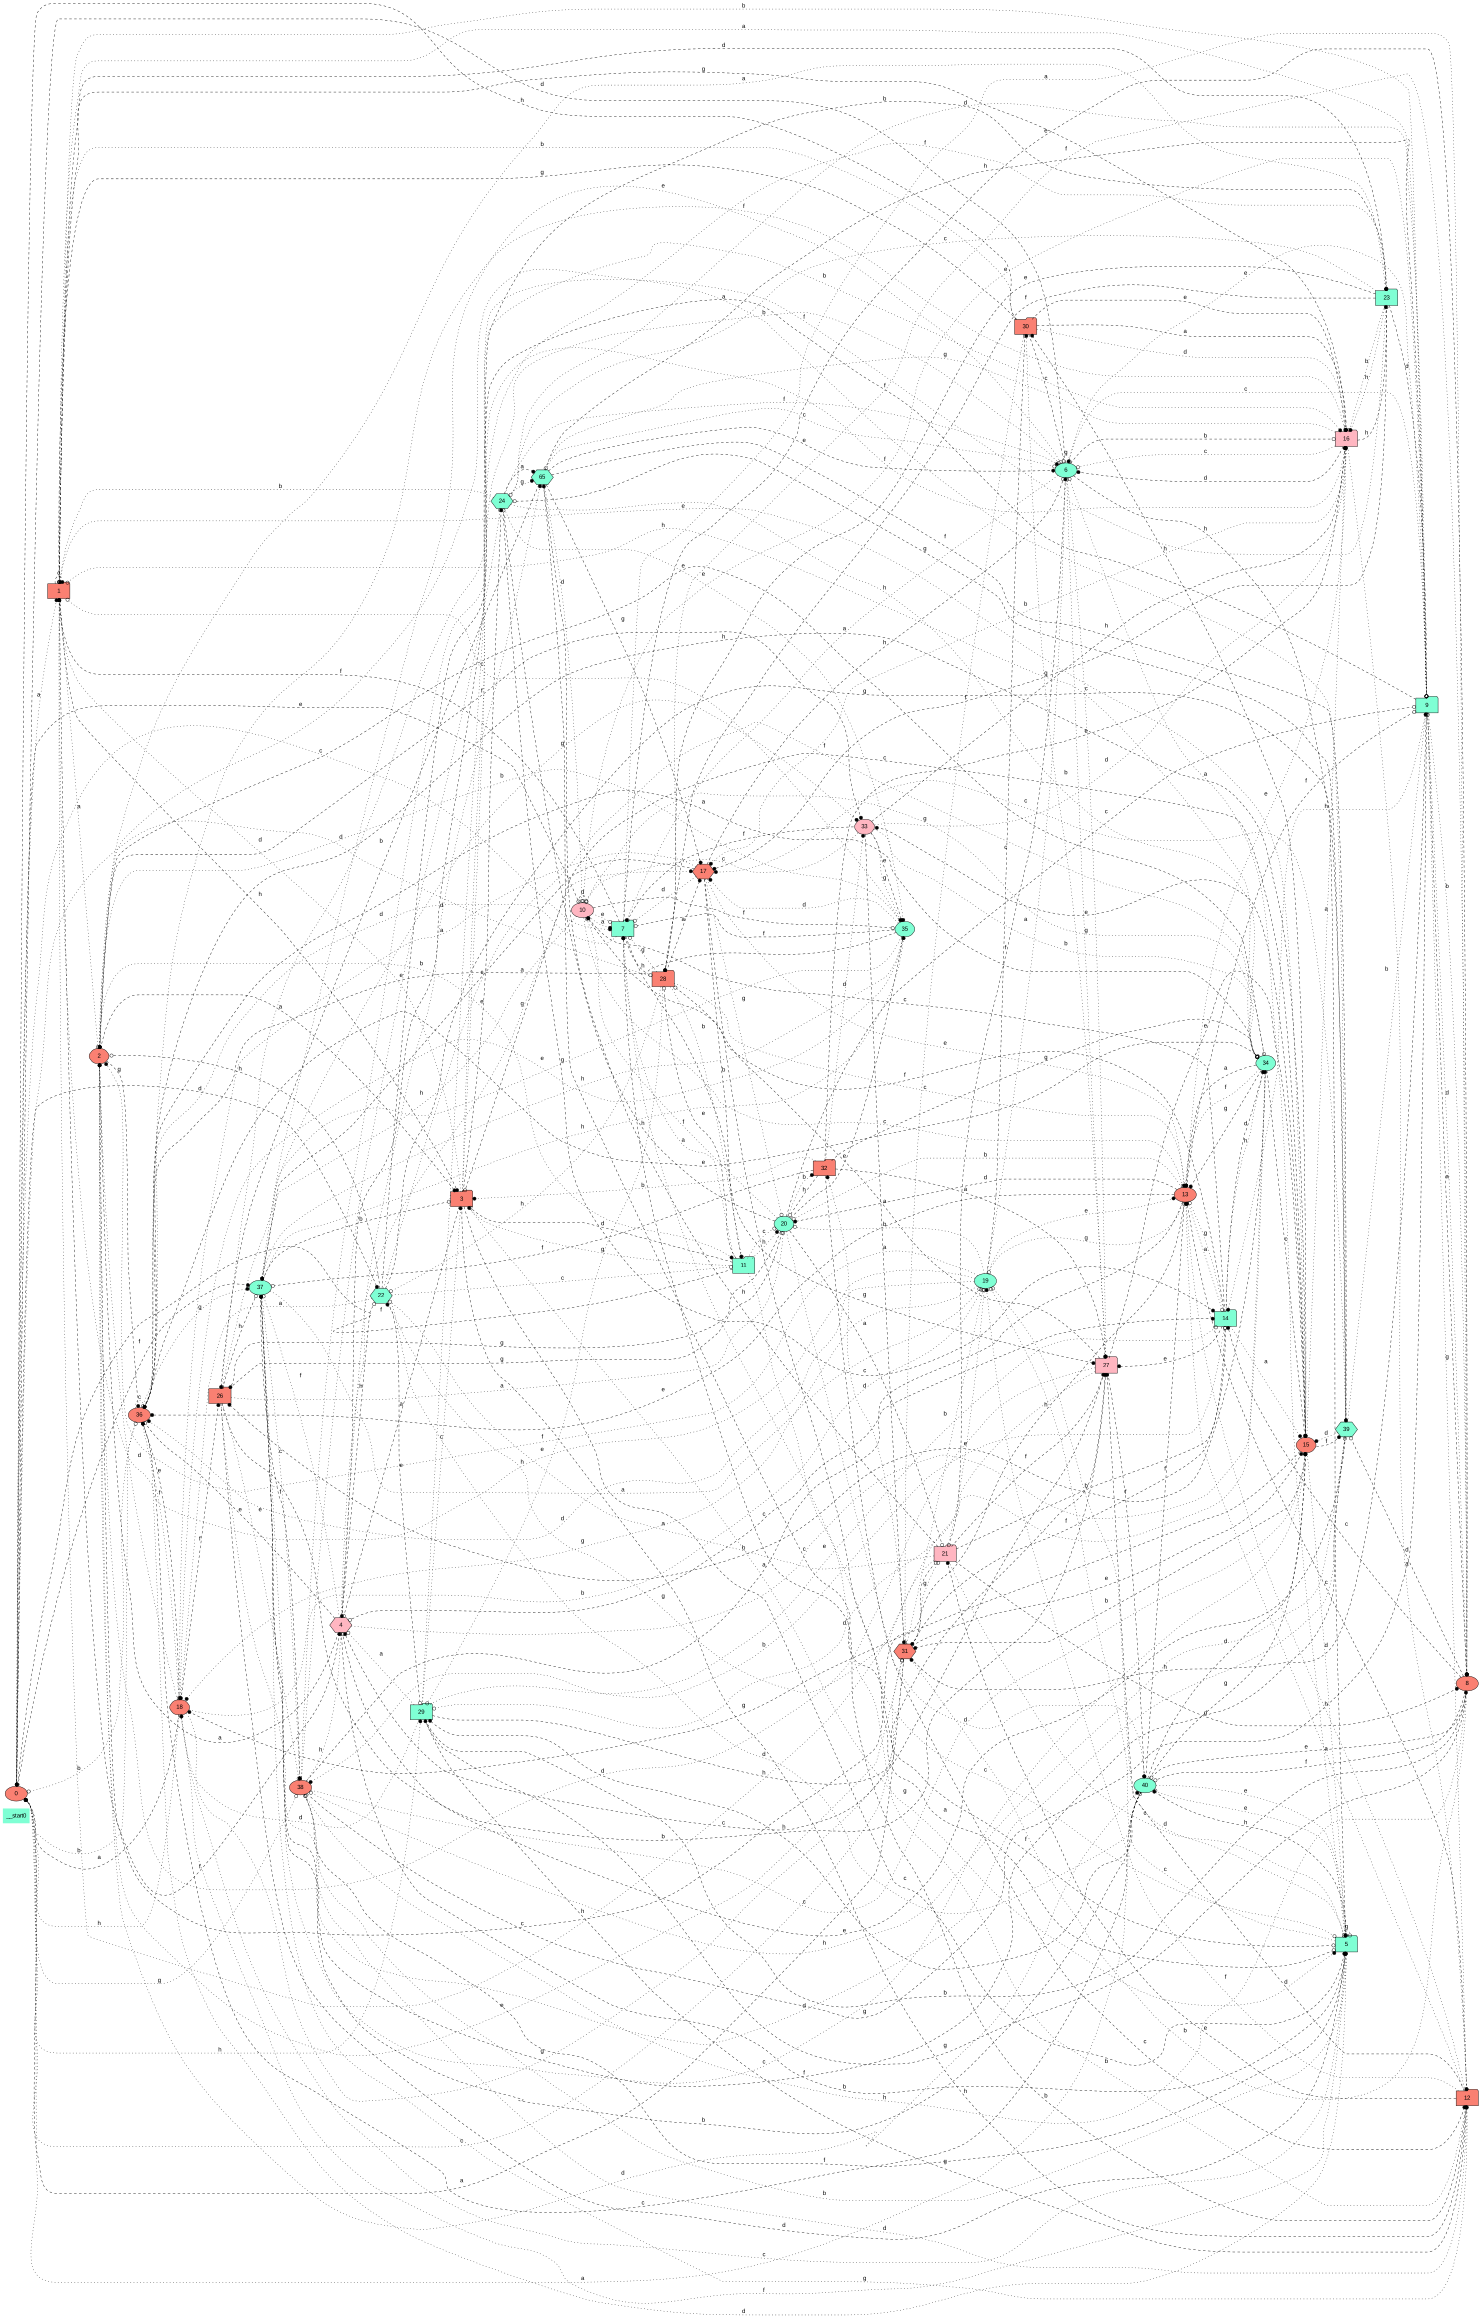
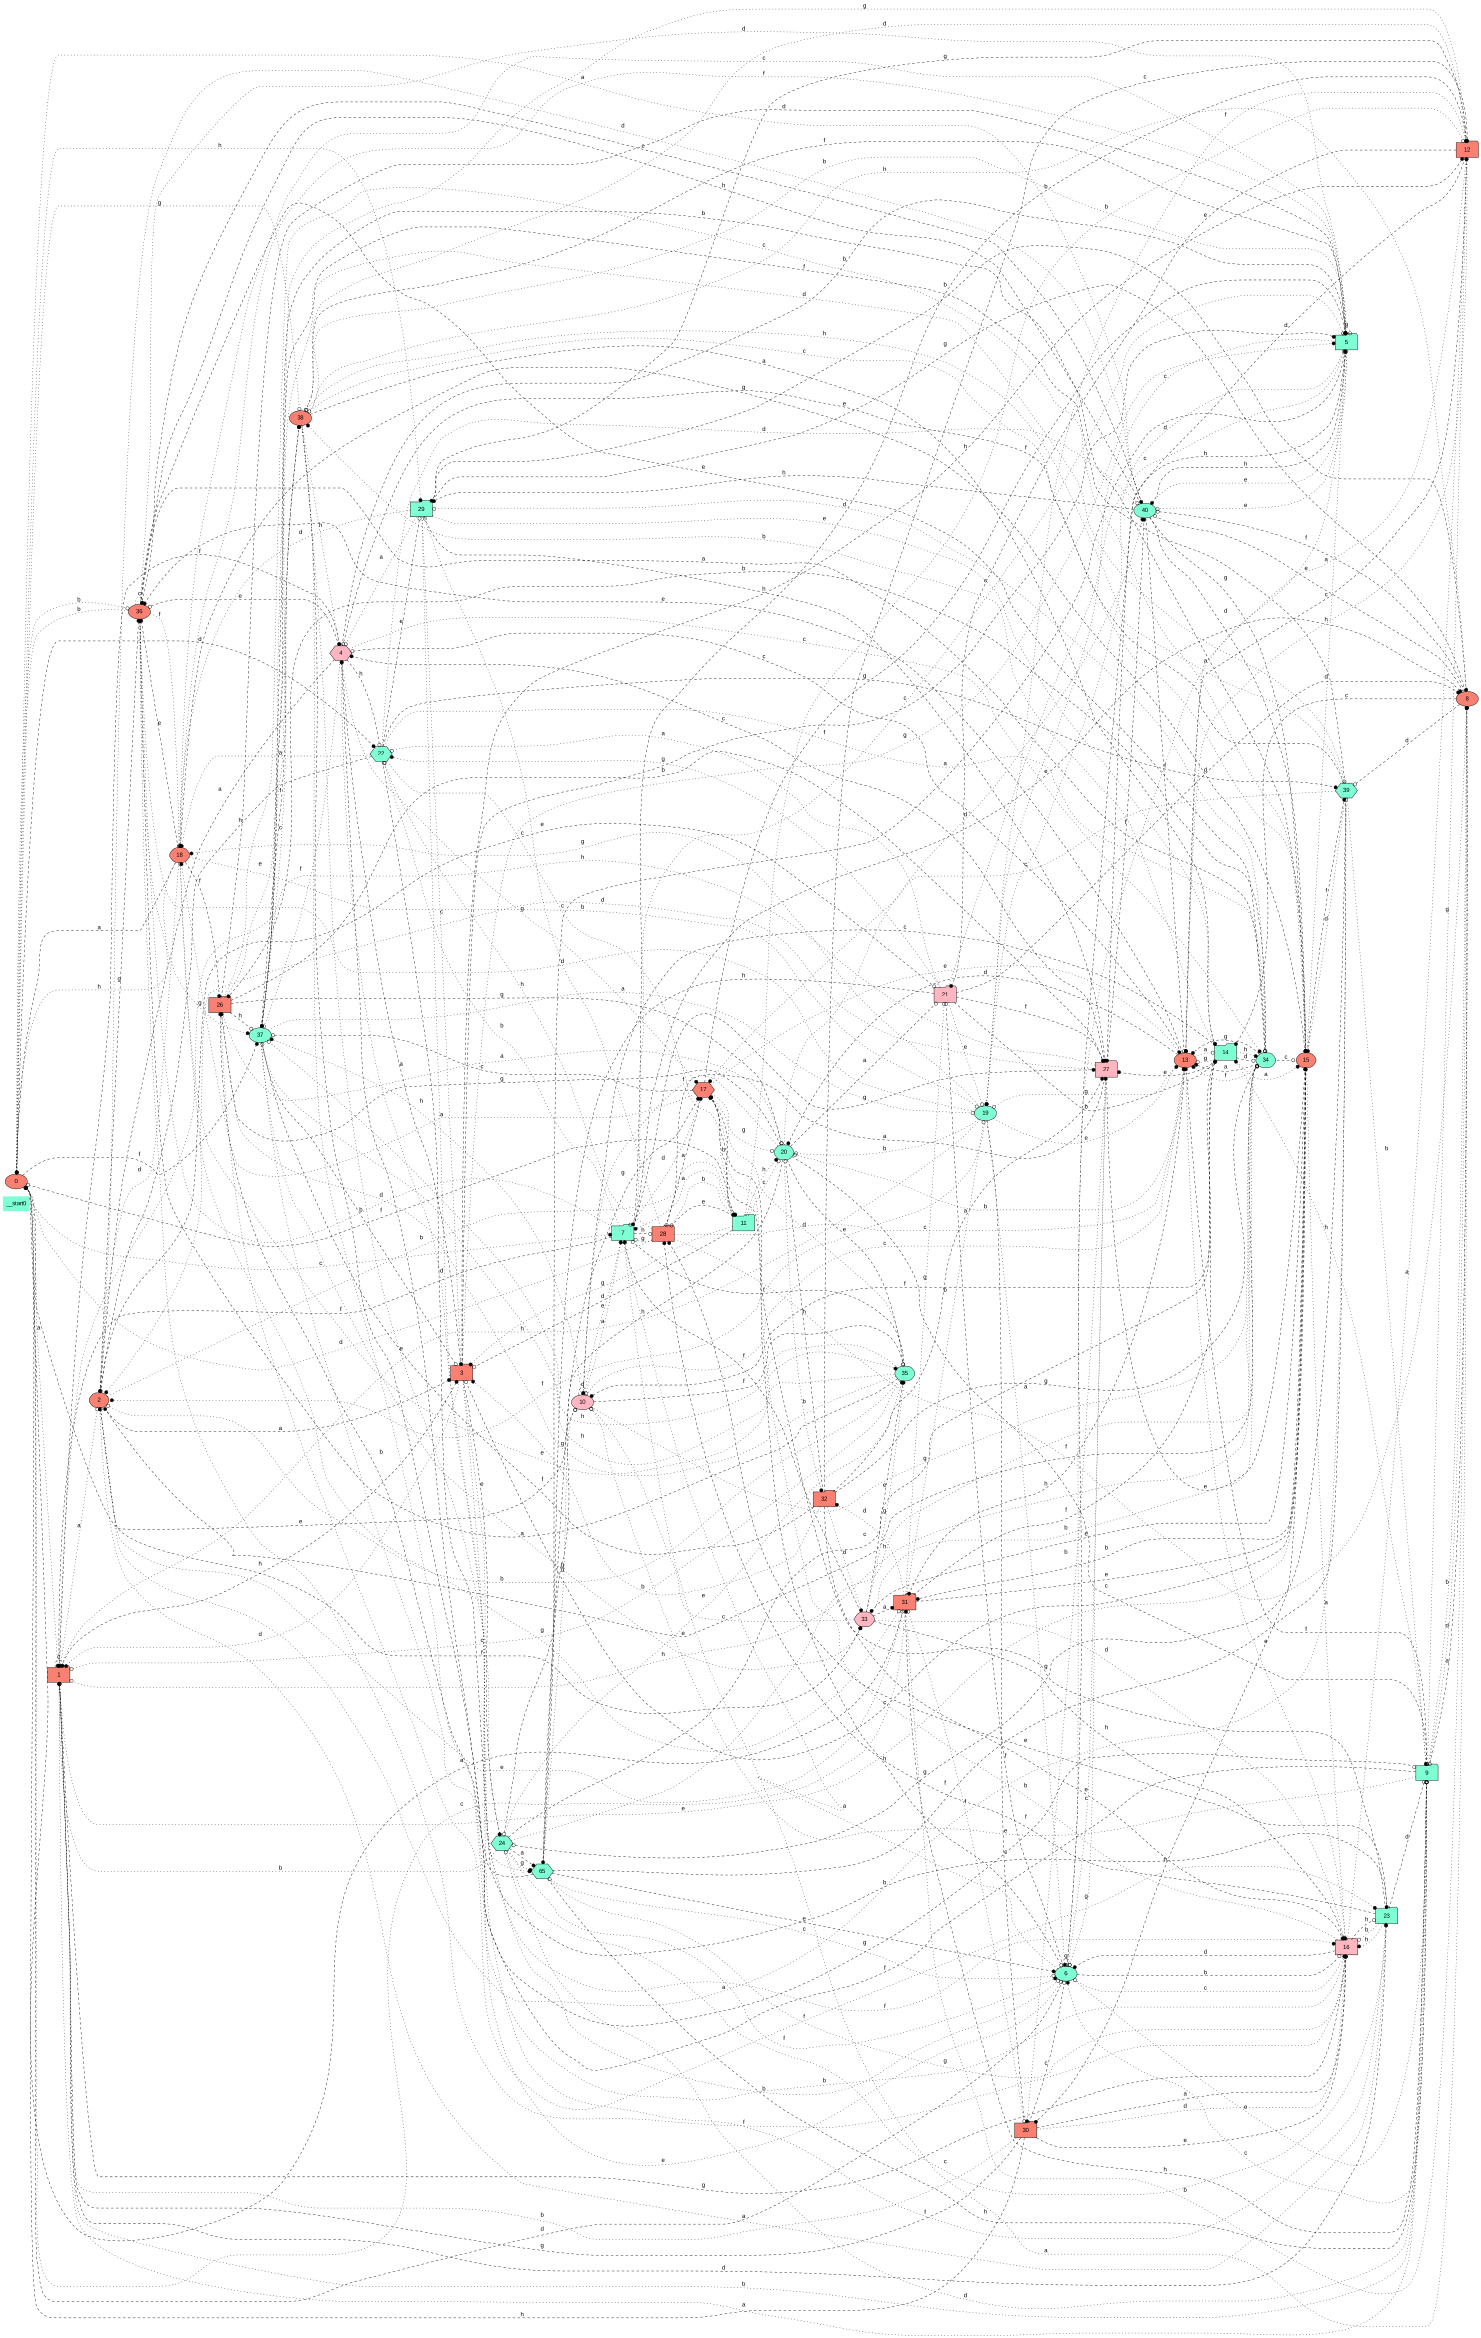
none -> (492, 1031)
(905, 1651) -> (905, 1603)
